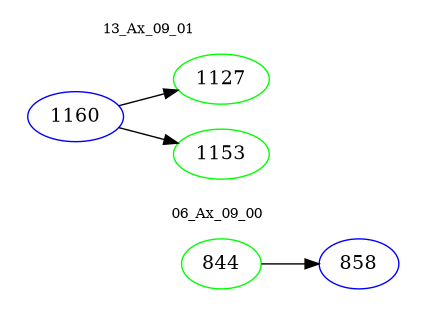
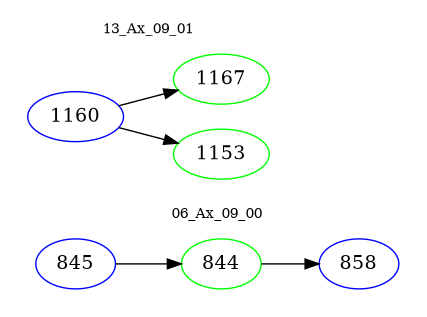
(221, 79) -> (221, 79)
none -> (76, 264)
